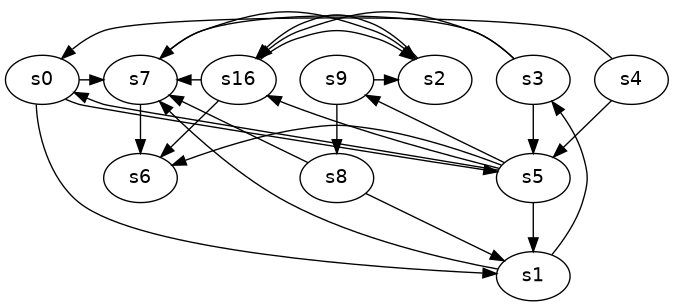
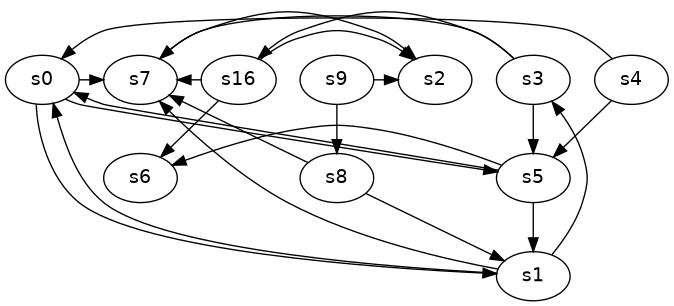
(344, 15) -> none
(140, 124) -> none
(441, 132) -> none
(422, 148) -> none
none -> (127, 215)
